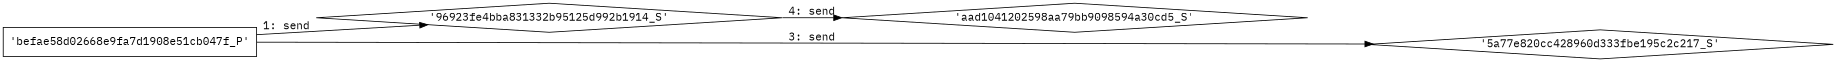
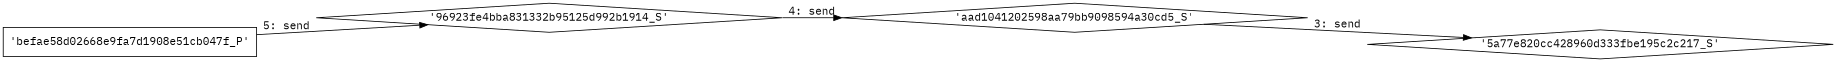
(286, 26) -> (286, 26)
(811, 43) -> (1334, 31)
